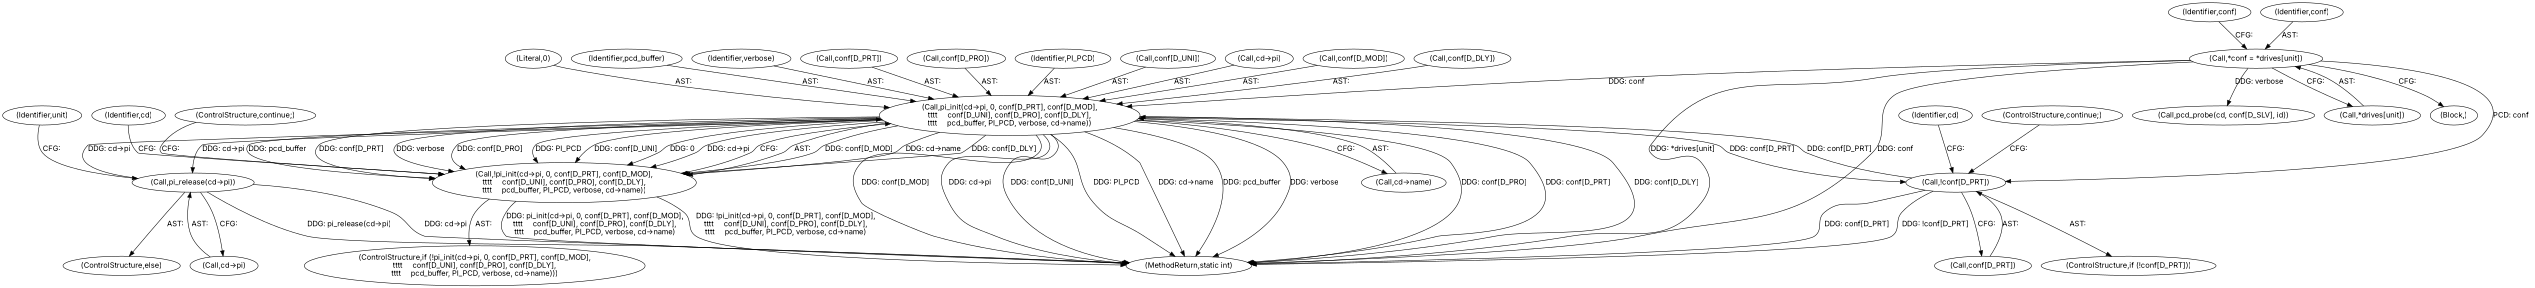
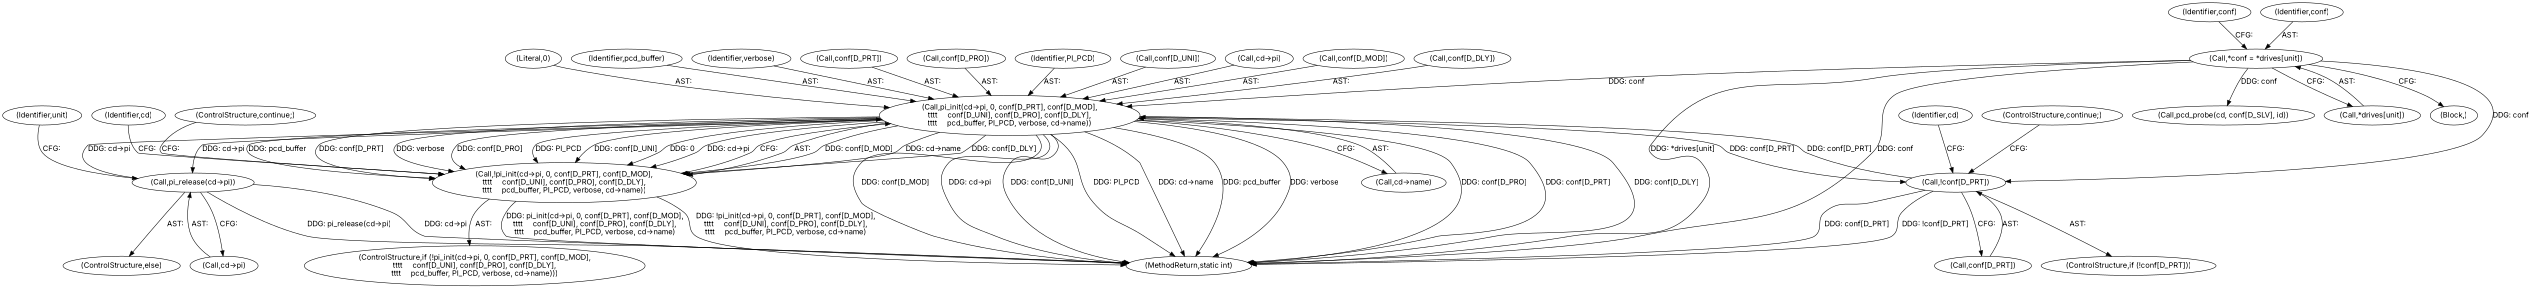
(2259, 82) -> (2259, 82)
(2511, 115) -> (2511, 115)
